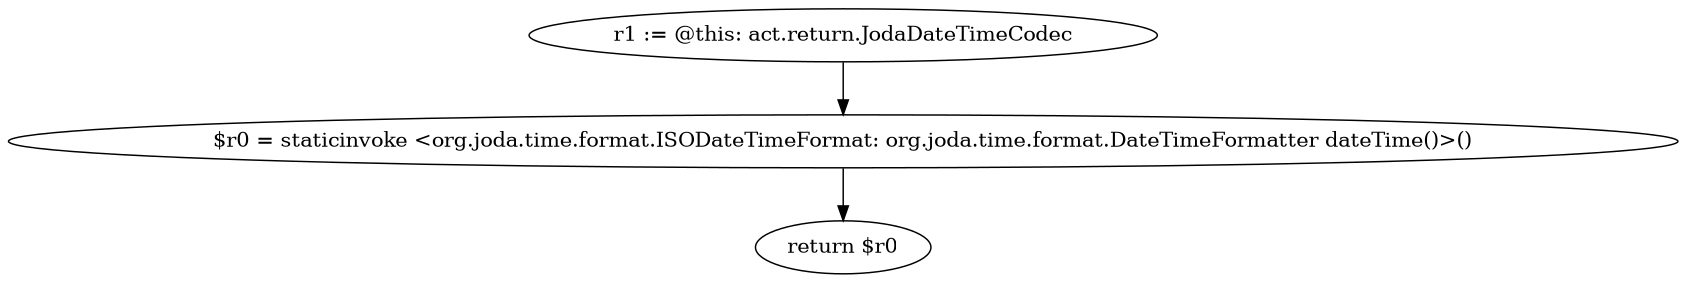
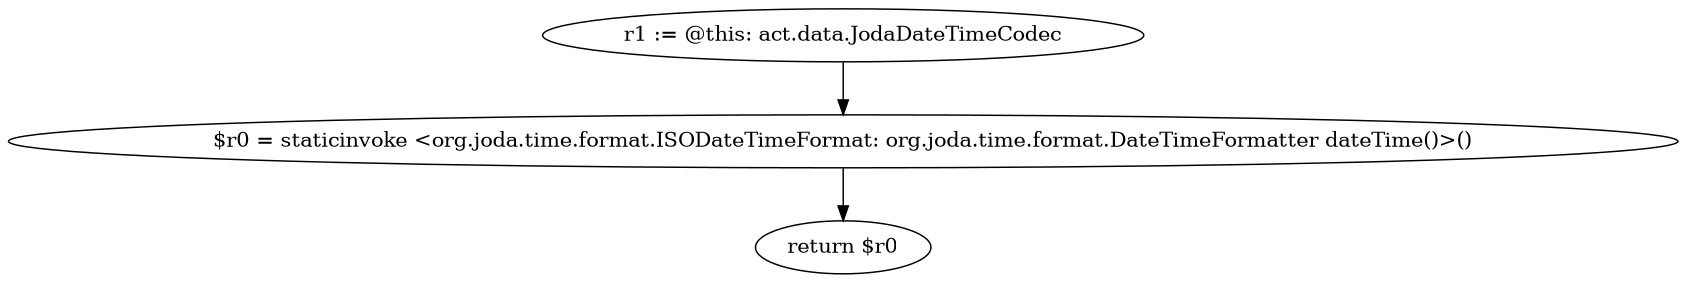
(843, 35) -> (843, 35)
